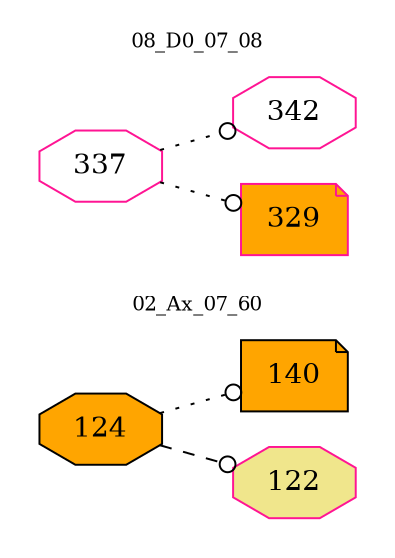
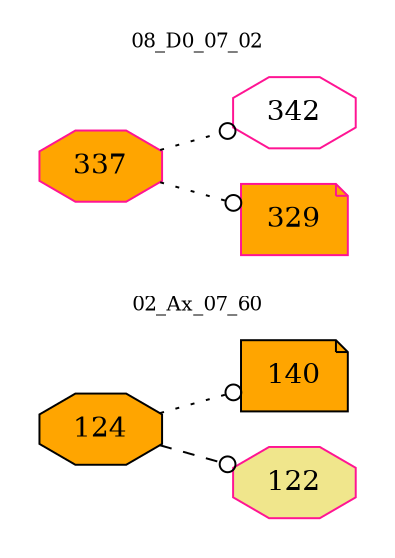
(198, 43) -> (198, 43)
(101, 166) -> (101, 166)
